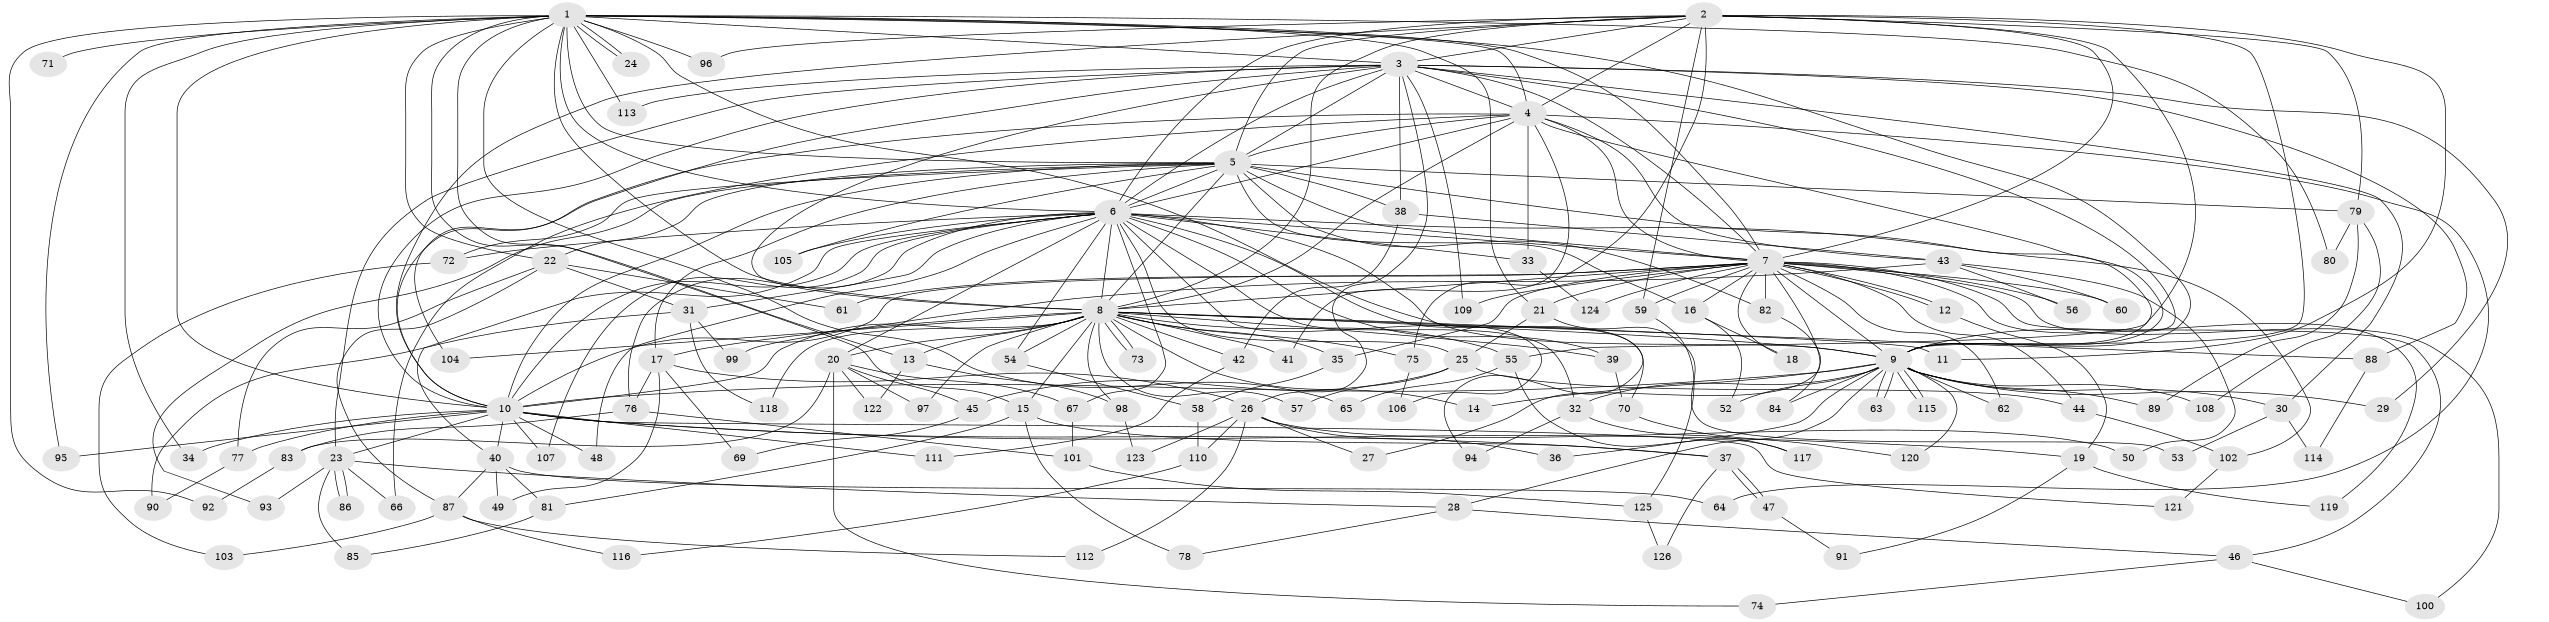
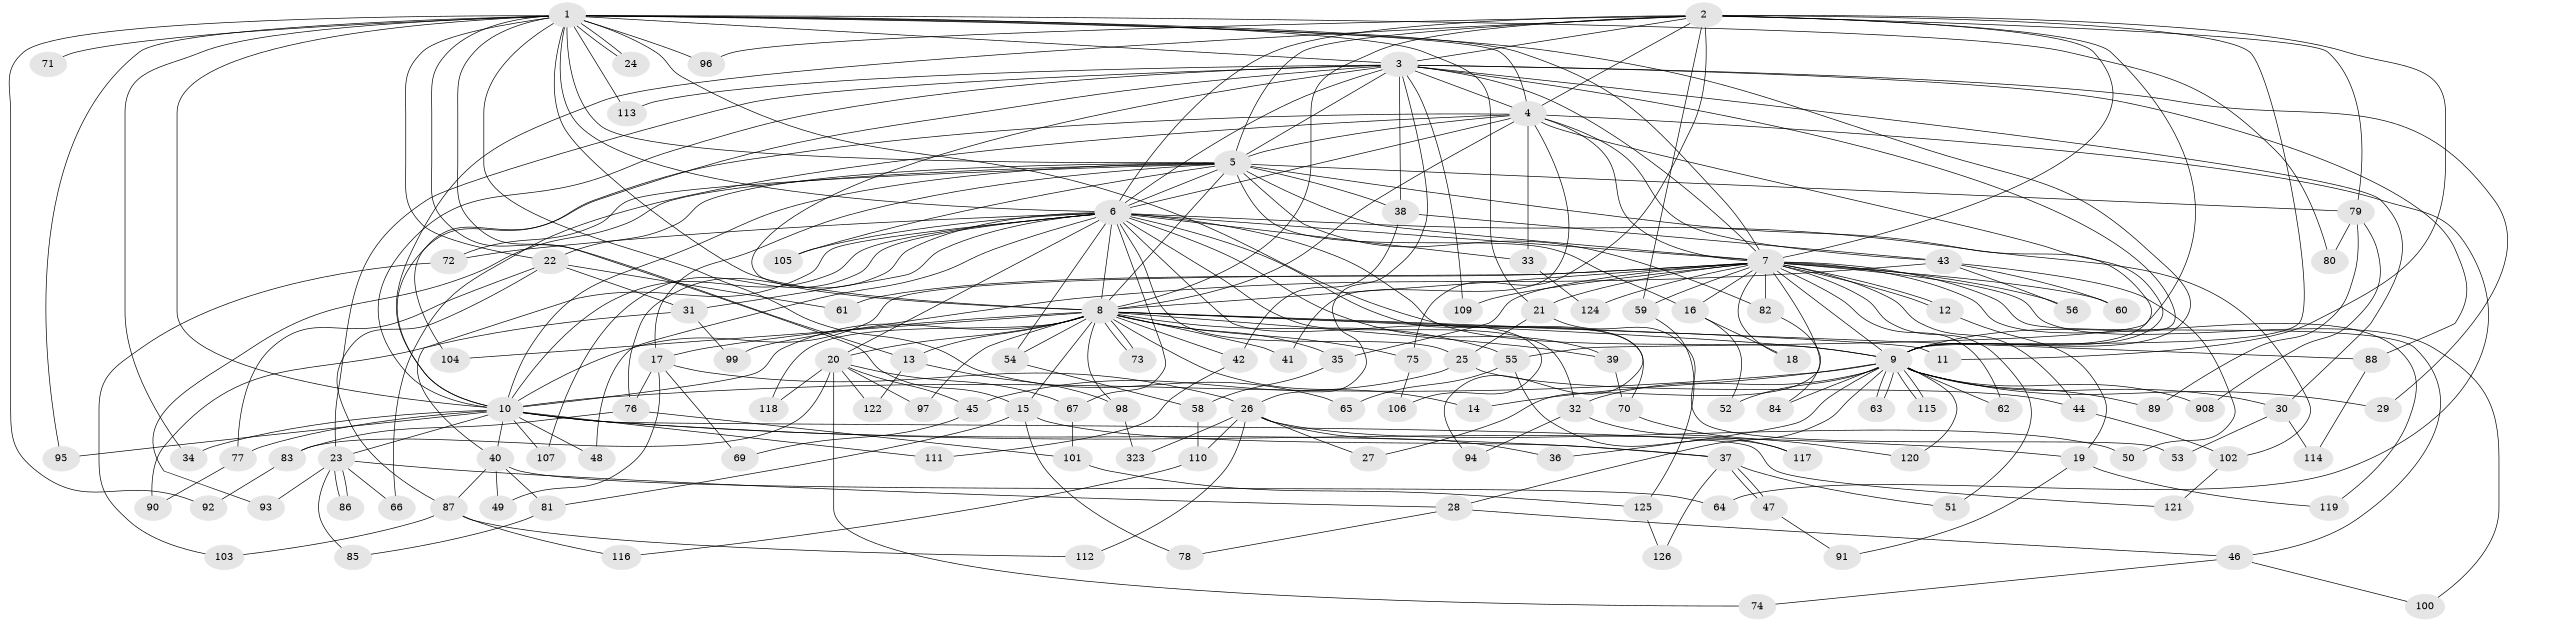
(712, 377) -> (791, 392)
(1297, 409) -> none
(2205, 409) -> (2205, 409)
(1136, 459) -> (1136, 459)
none -> (1951, 508)
